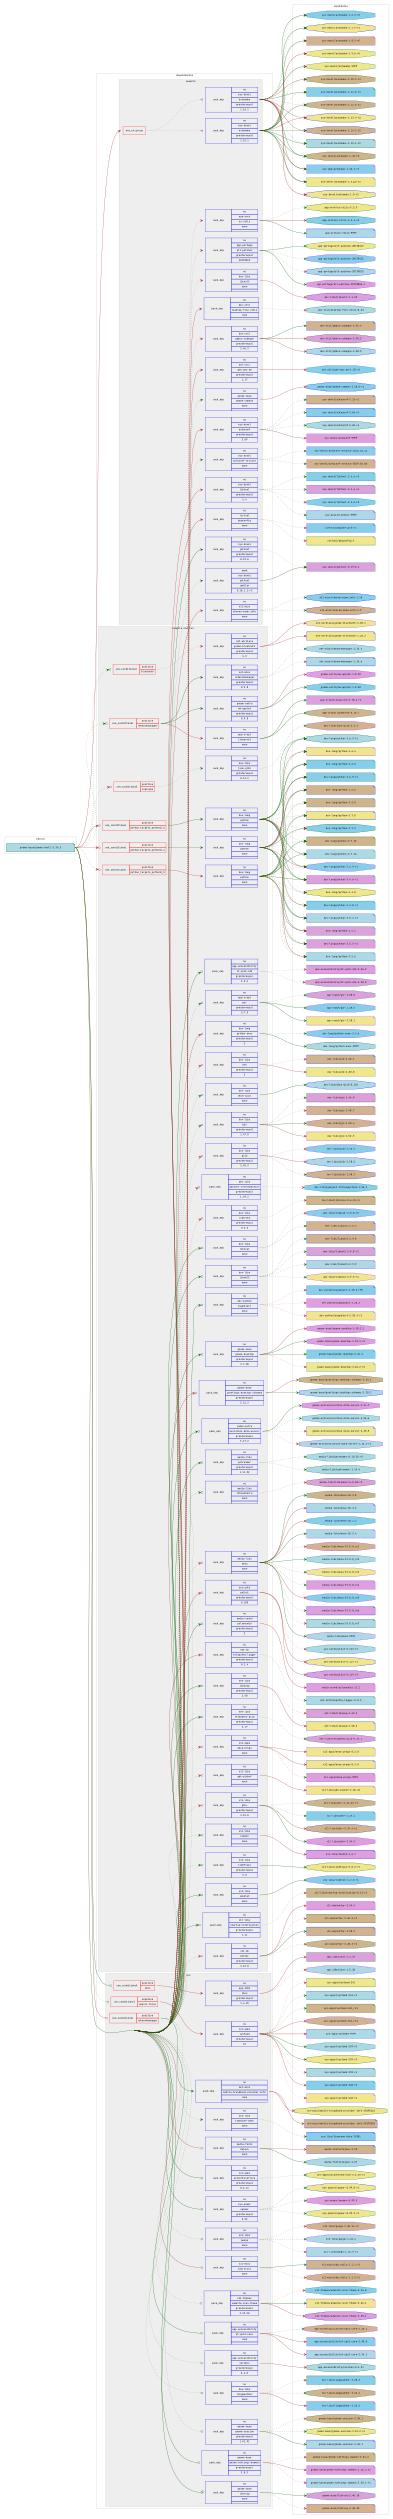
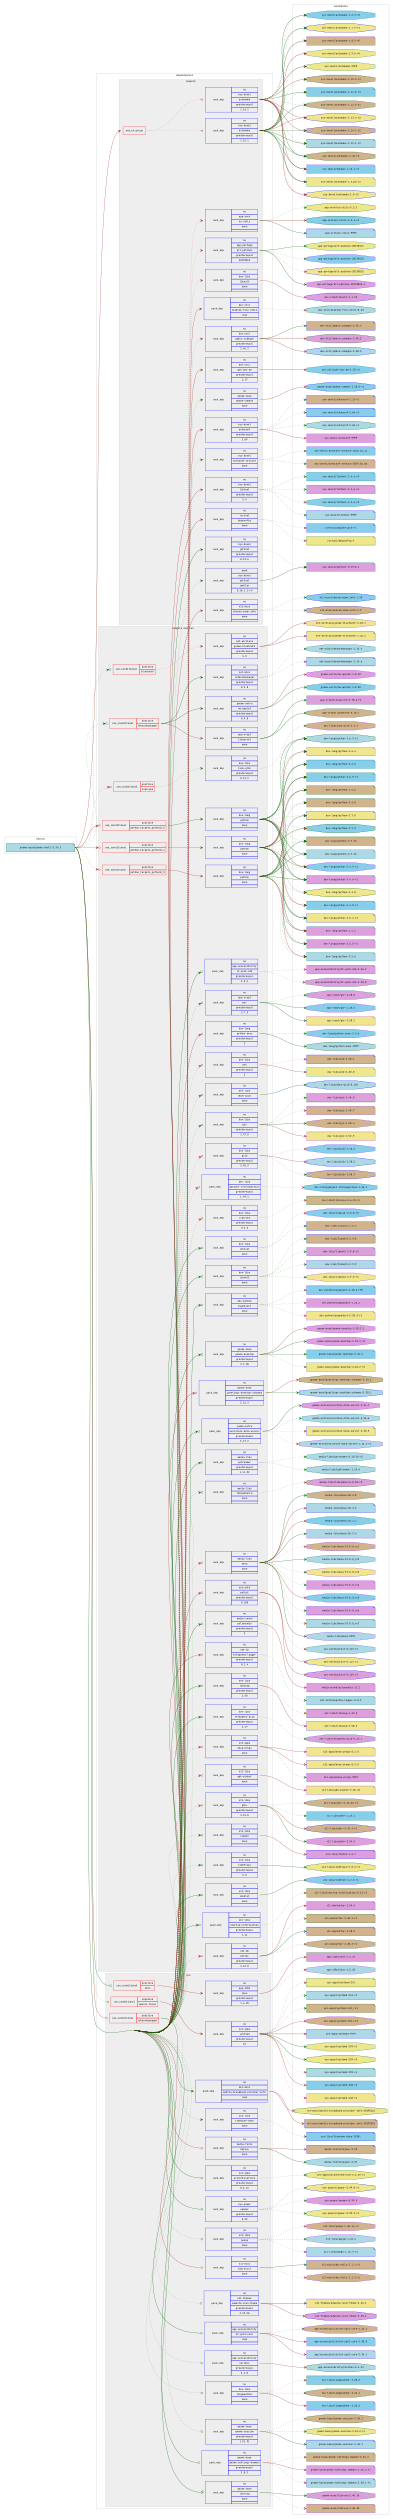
(341, 272) -> (341, 272)
(341, 790) -> (341, 790)
(341, 918) -> (341, 918)
(341, 2047) -> (341, 2047)
(341, 2290) -> none
